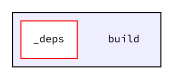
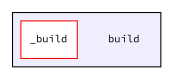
(49, 40) -> (49, 40)
